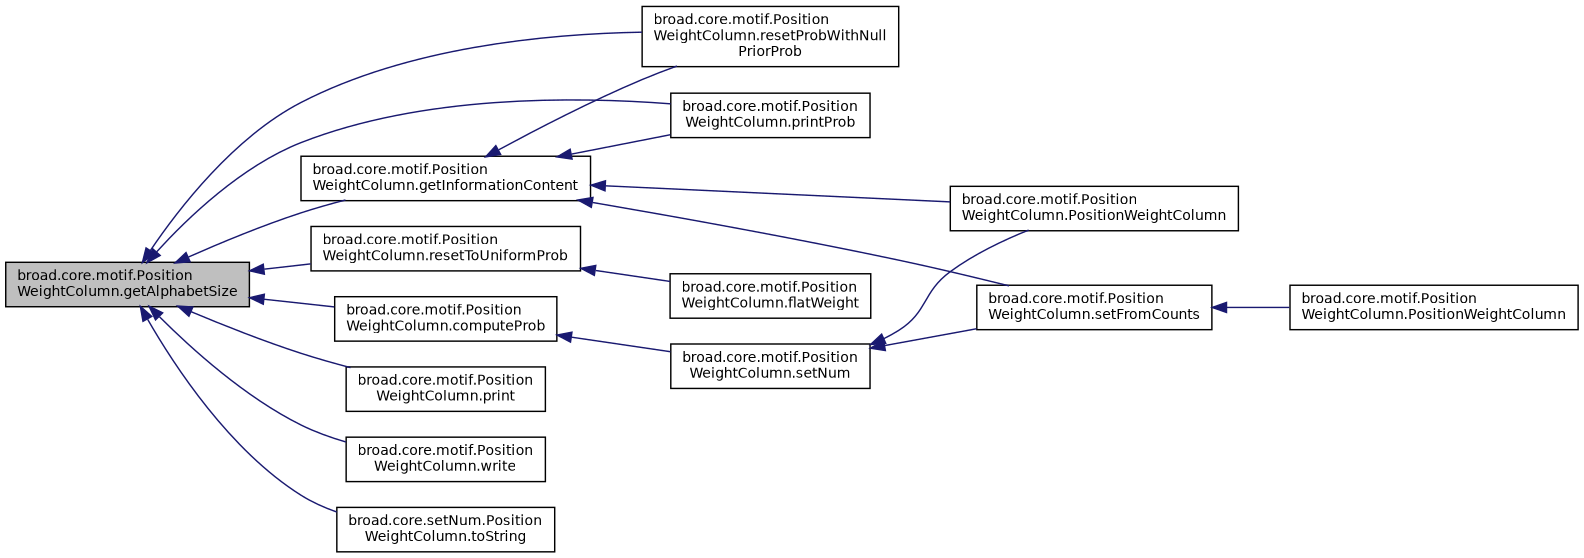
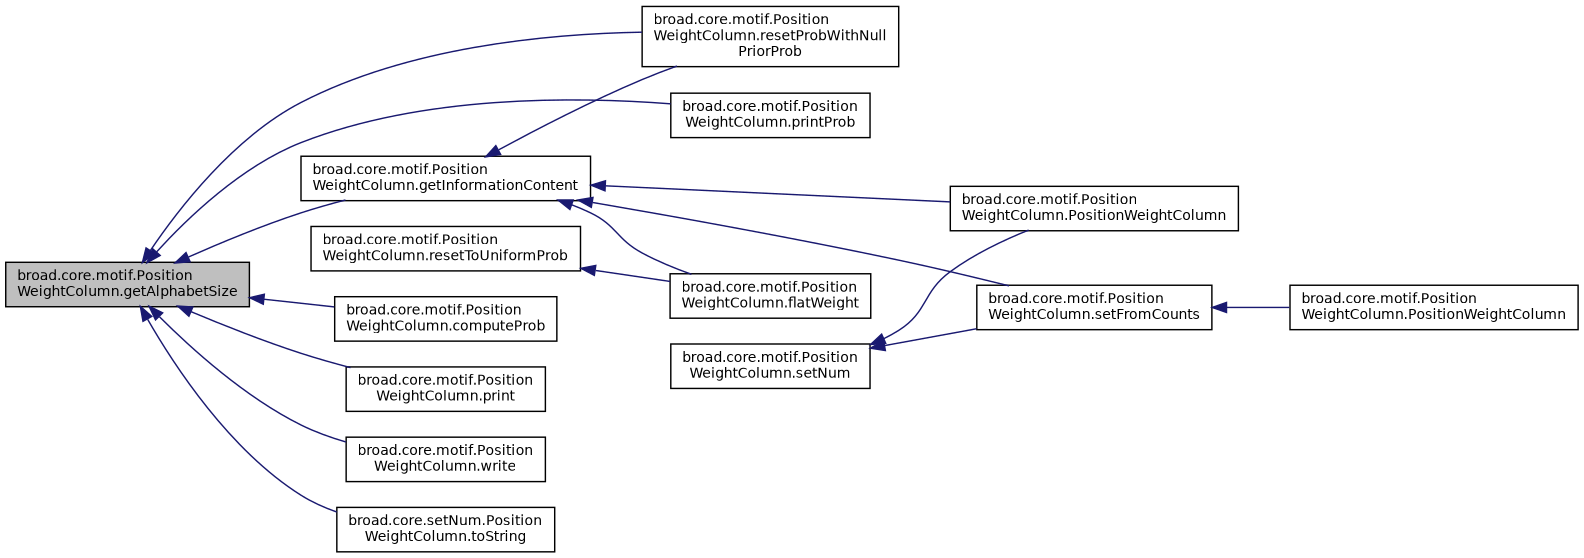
(621, 144) -> (629, 244)
(287, 267) -> none
(621, 344) -> none
